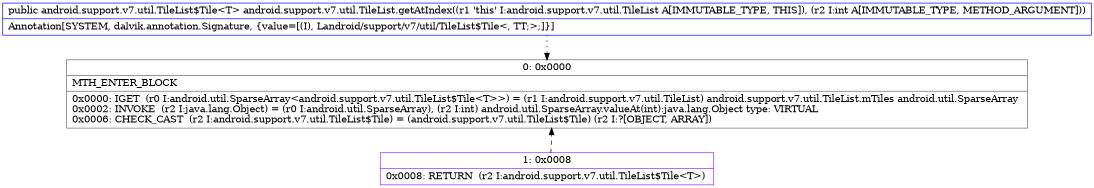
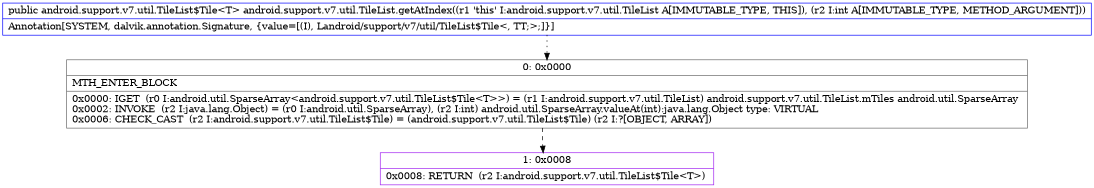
(551, 144) -> (542, 137)
